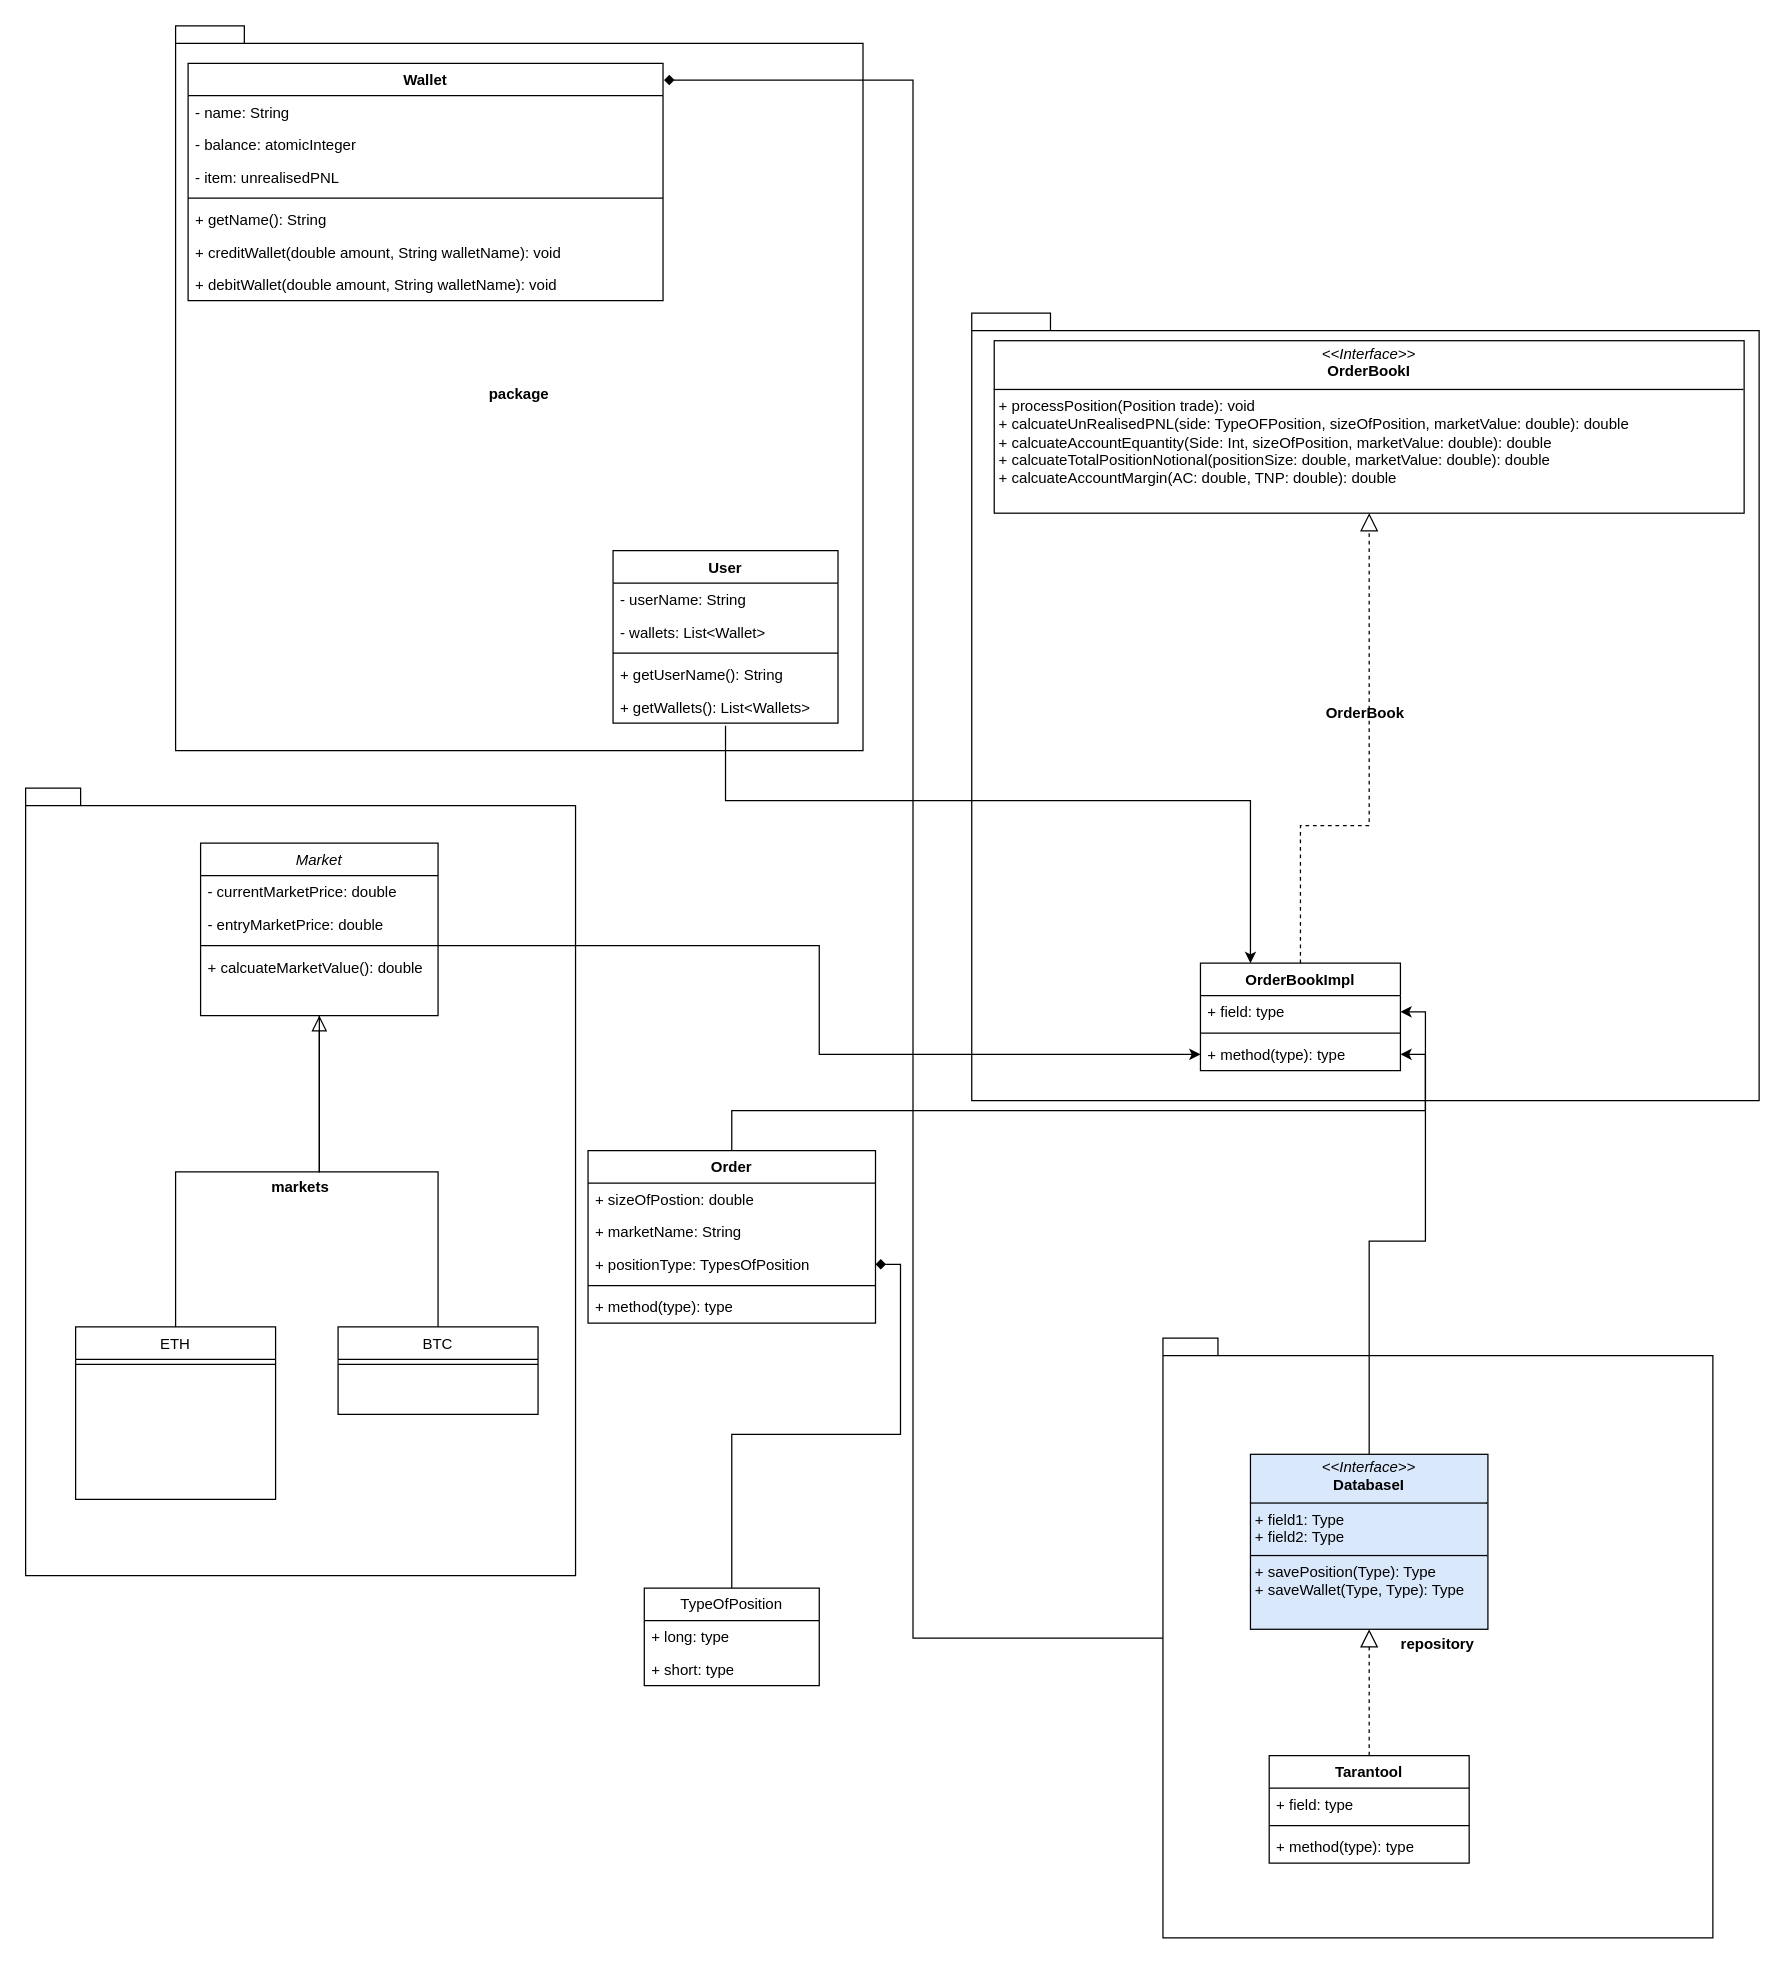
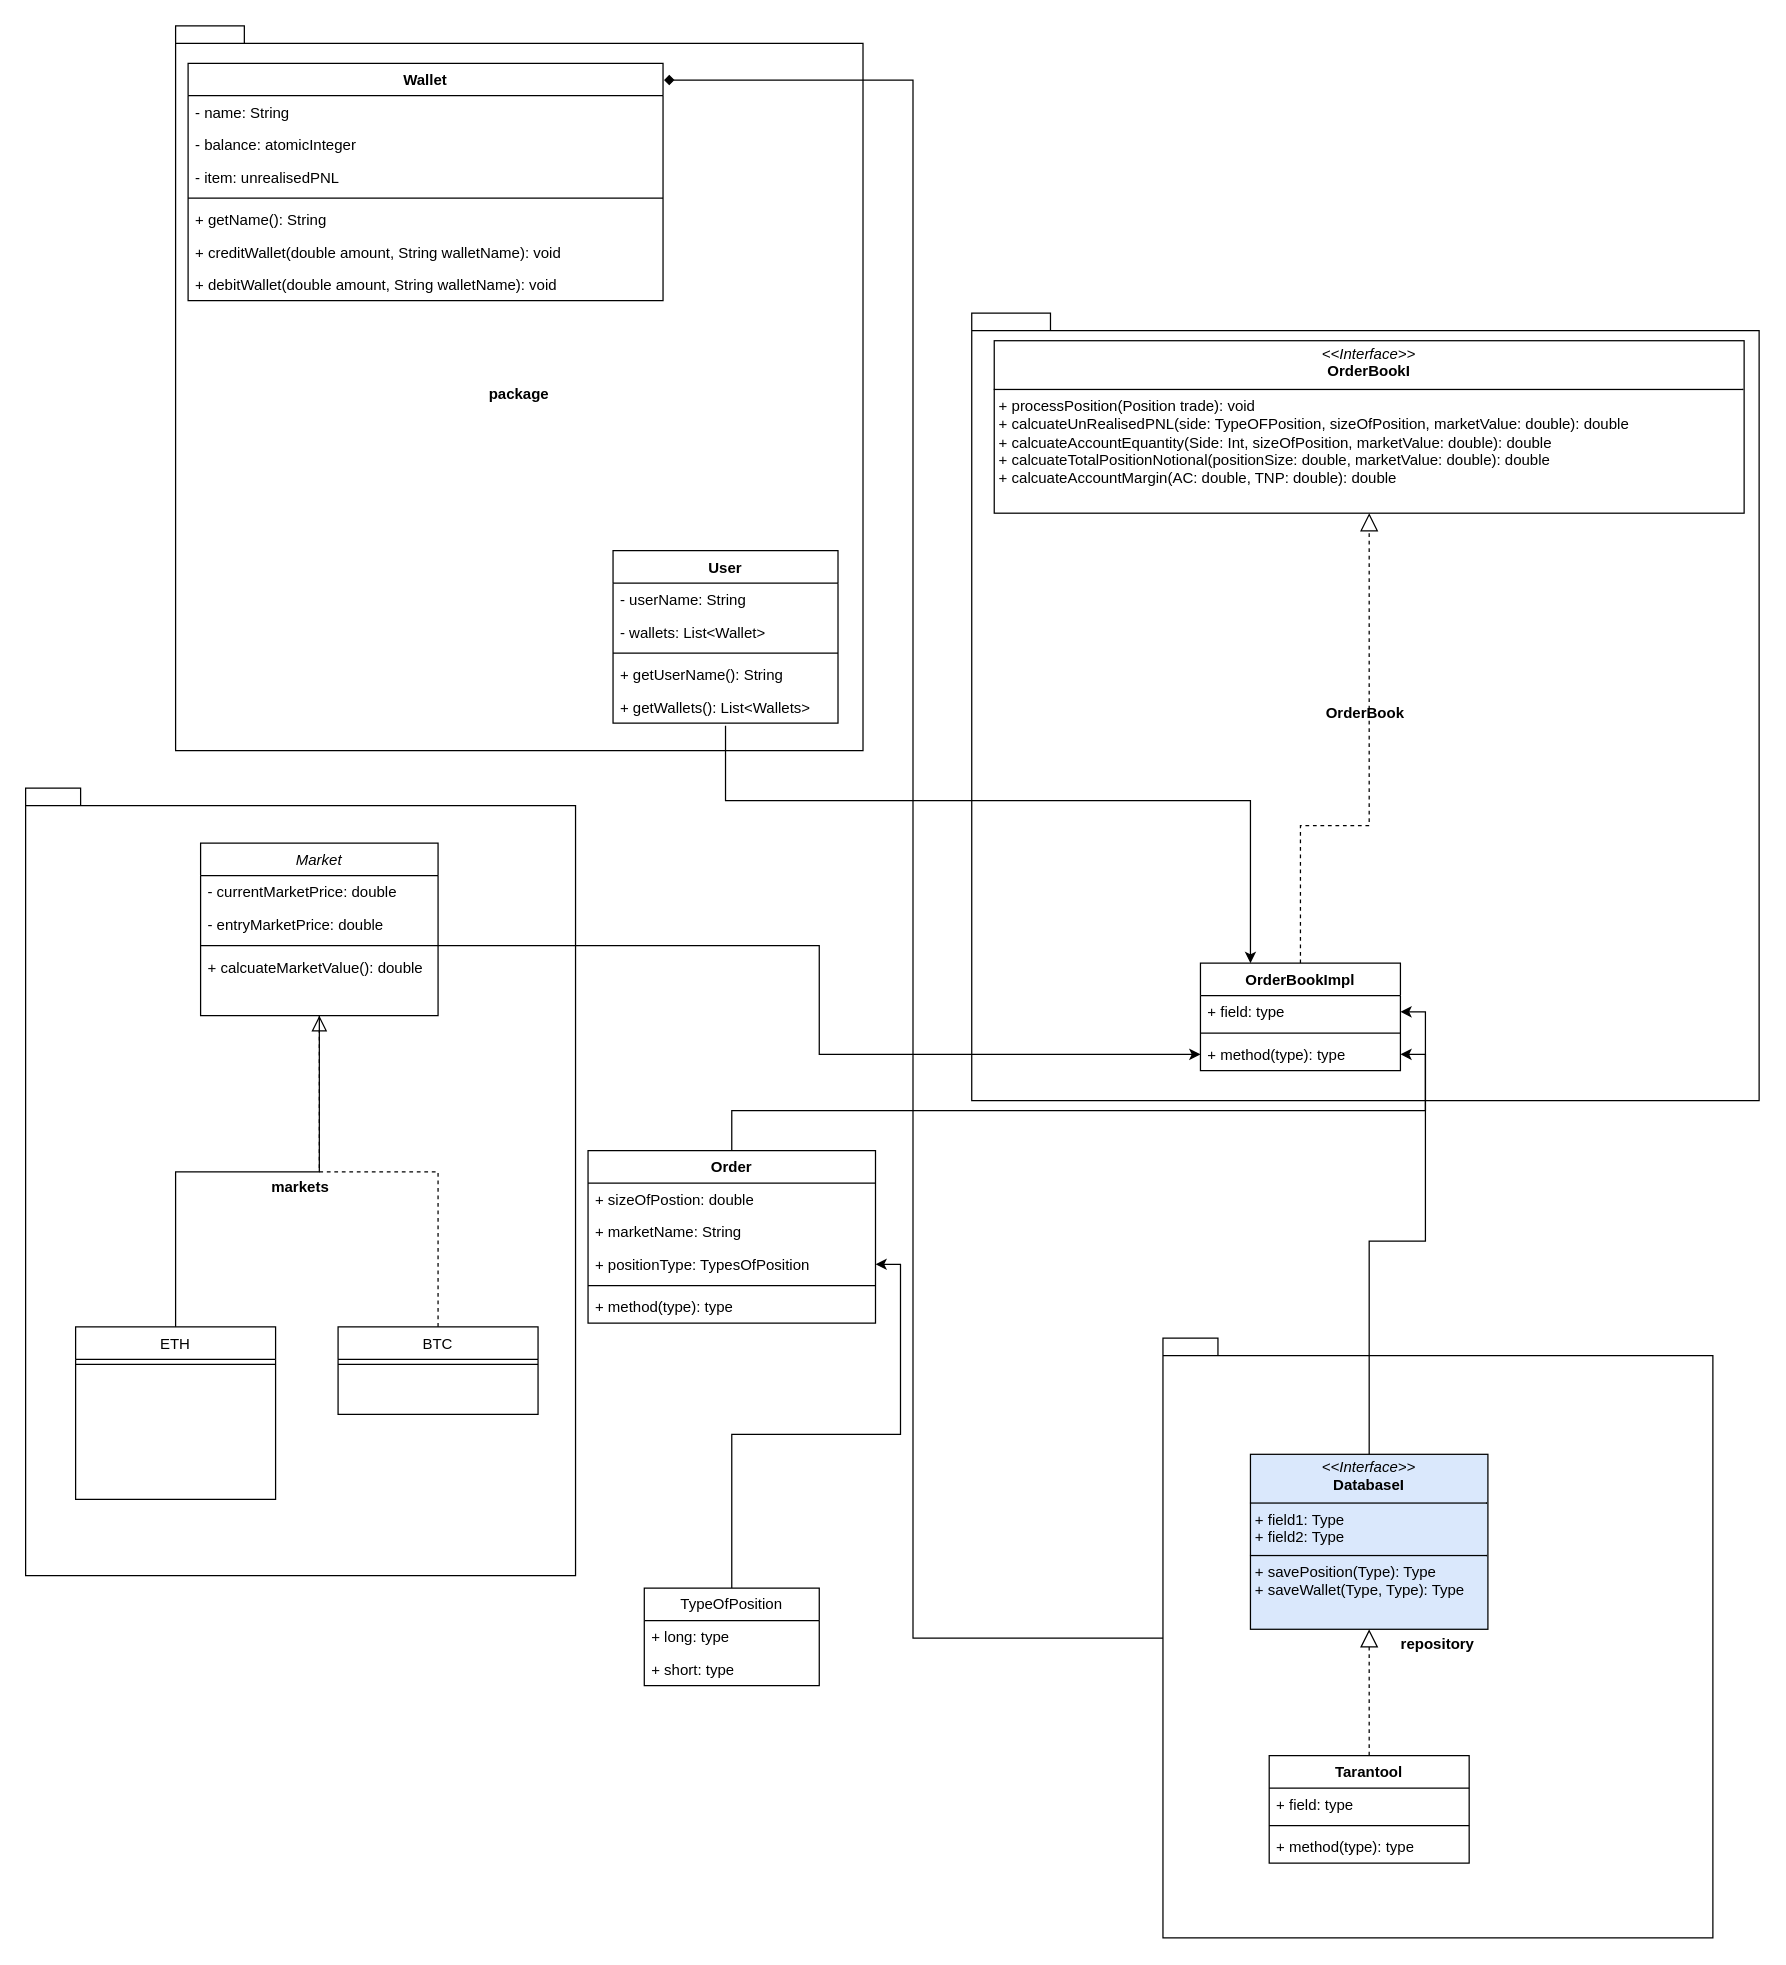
(438, 1190) -> (438, 1190)
(886, 1264) -> (885, 1264)
